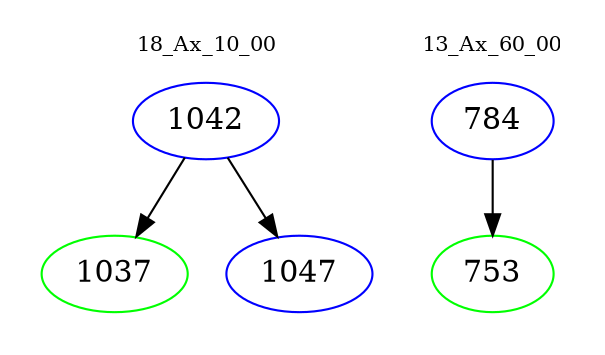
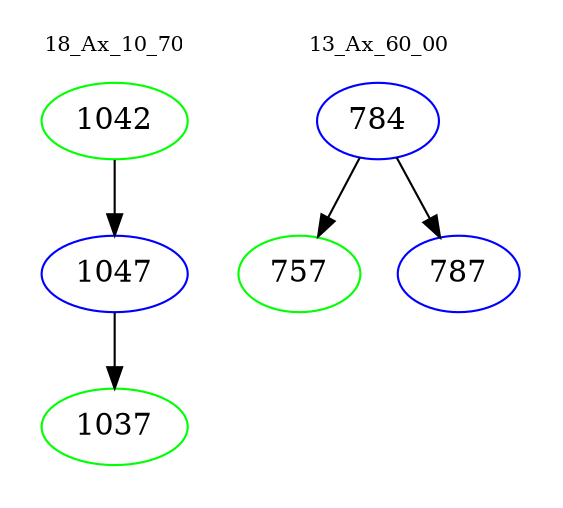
(207, 46) -> (115, 46)
(206, 121) -> (115, 121)
(166, 188) -> (115, 340)
none -> (459, 274)
(493, 274) -> (299, 274)
